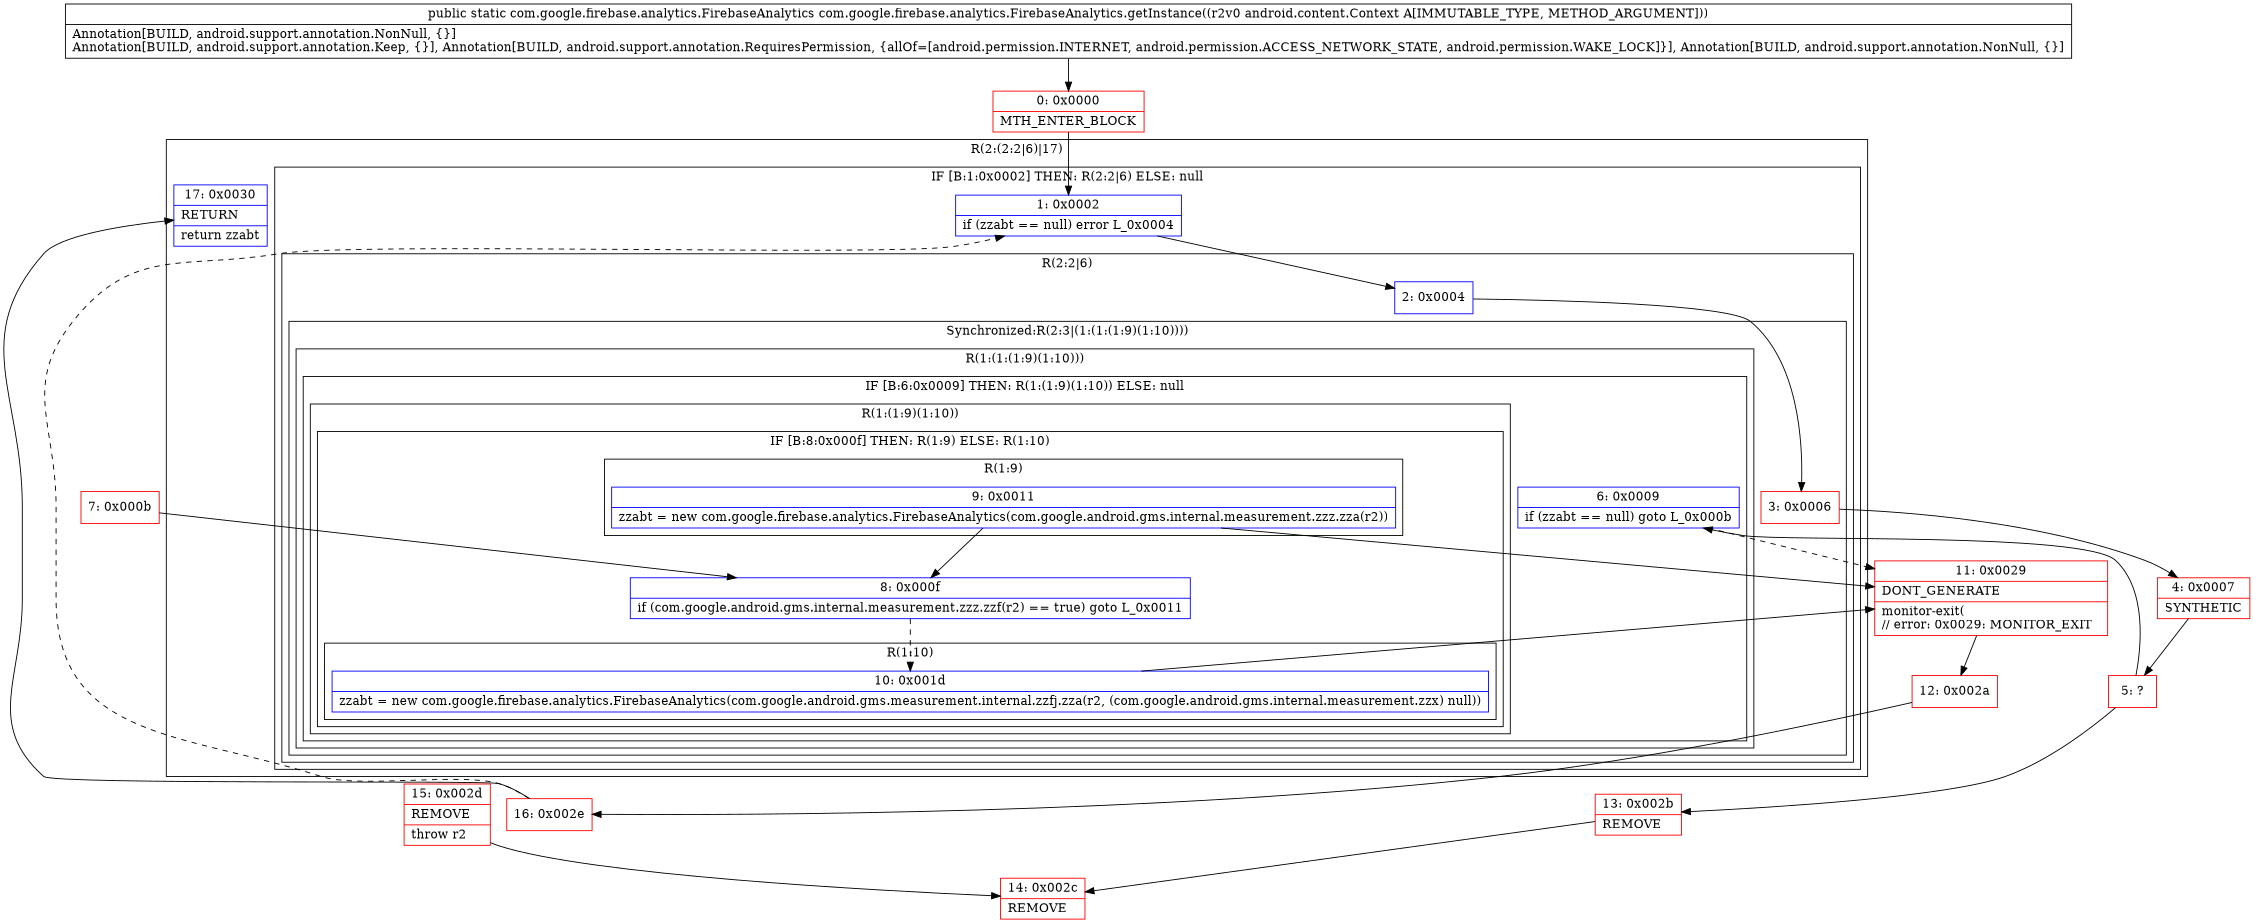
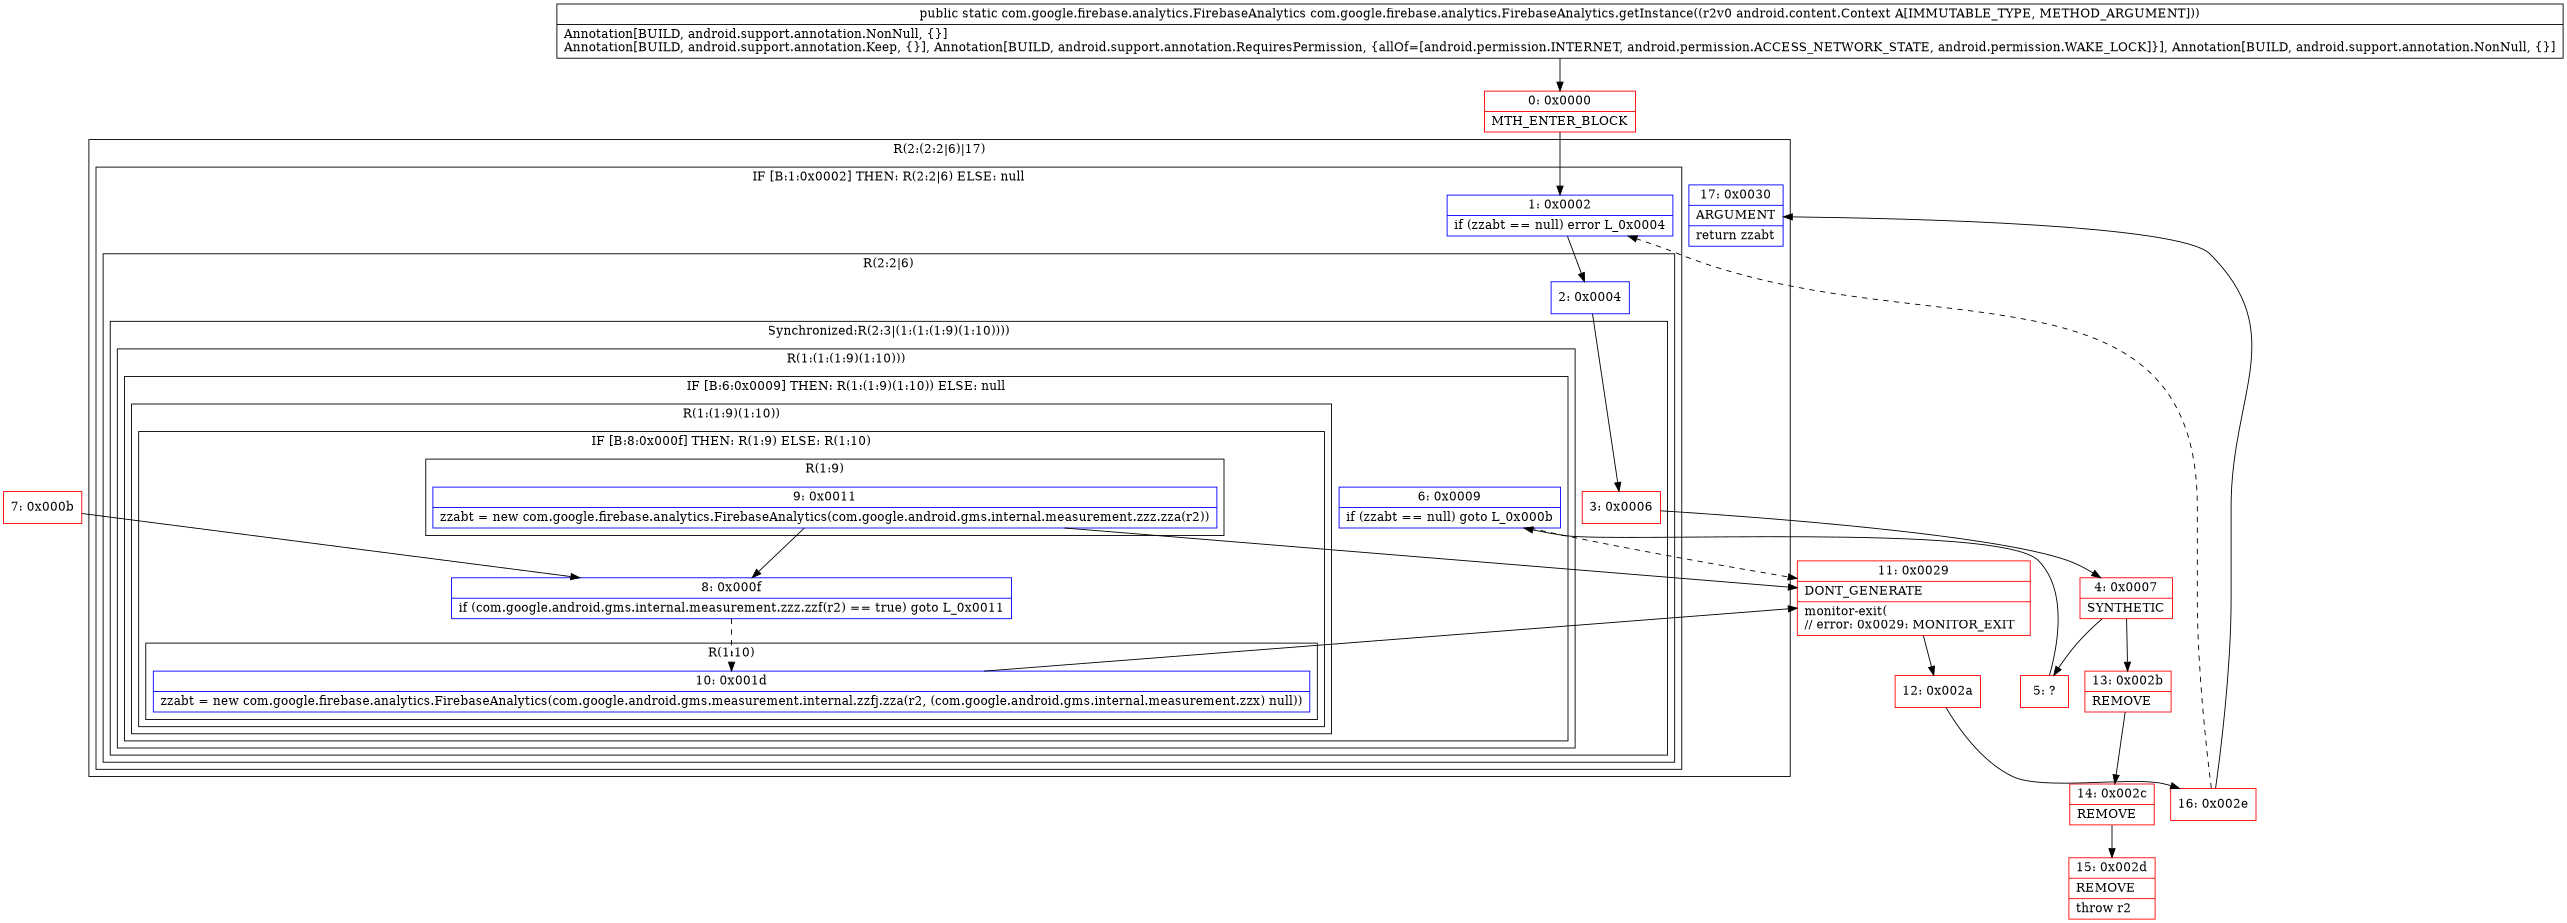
(210, 215) -> (1736, 215)
(1914, 794) -> (2127, 640)
(739, 880) -> (2112, 837)
